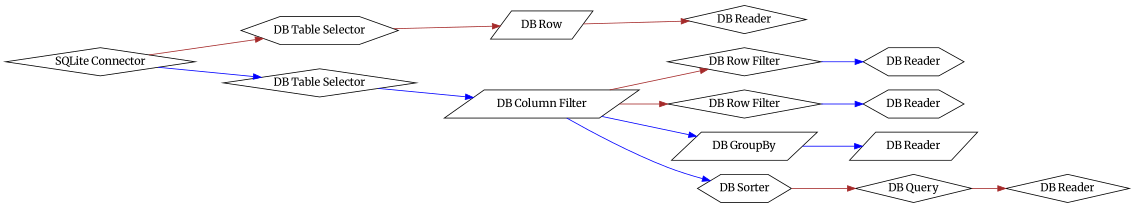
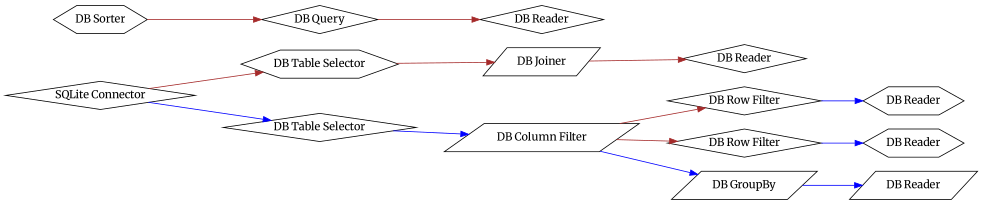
(542, 25) -> (542, 62)
(633, 152) -> none
